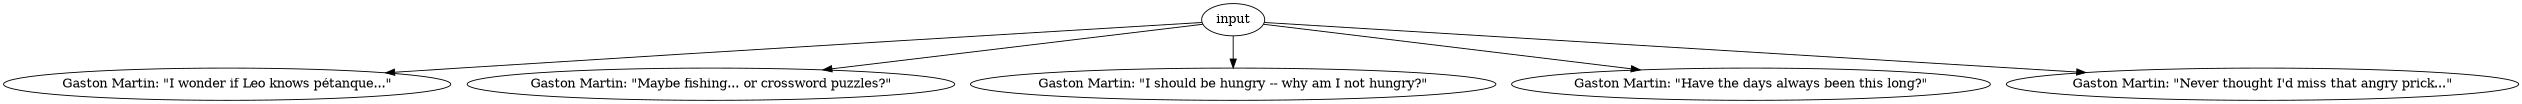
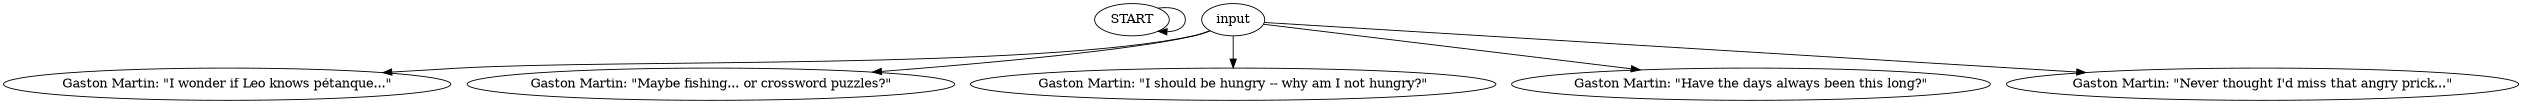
none -> (1132, 20)
